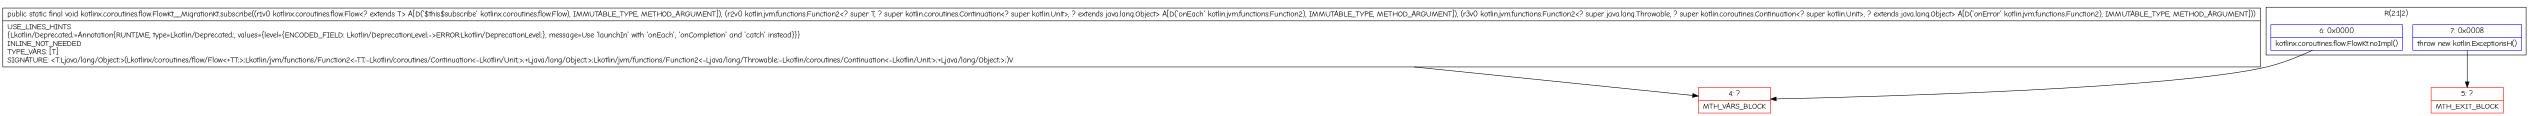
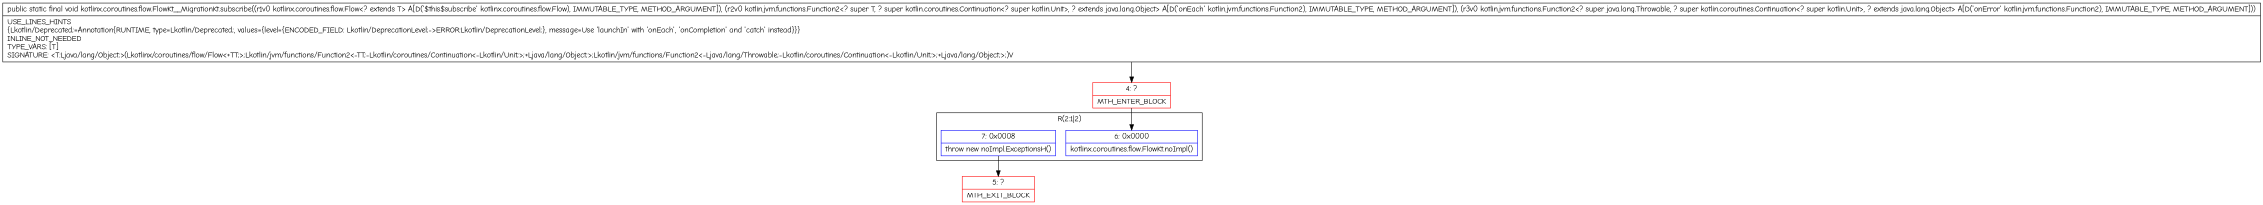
(2467, 44) -> (998, 149)
(2046, 89) -> (1132, 116)
(1734, 106) -> (1132, 101)
